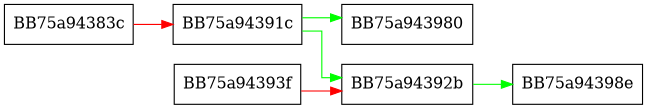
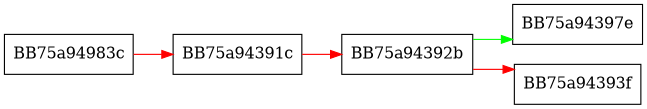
(69, 24) -> (69, 54)
(407, 24) -> none
(322, 49) -> (316, 54)
(578, 84) -> (578, 24)
(316, 91) -> (488, 69)
